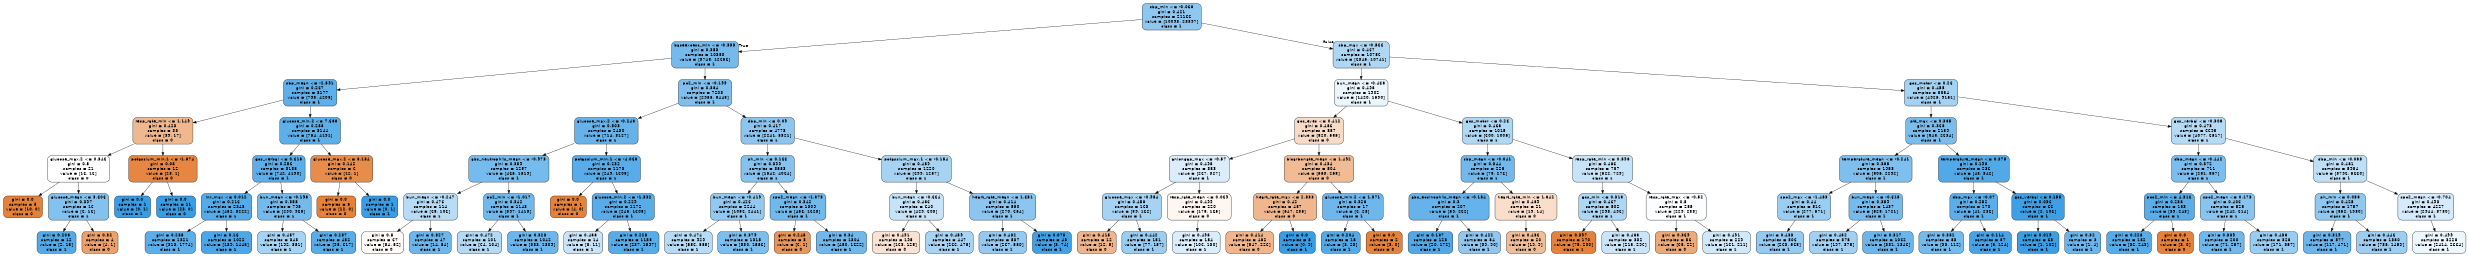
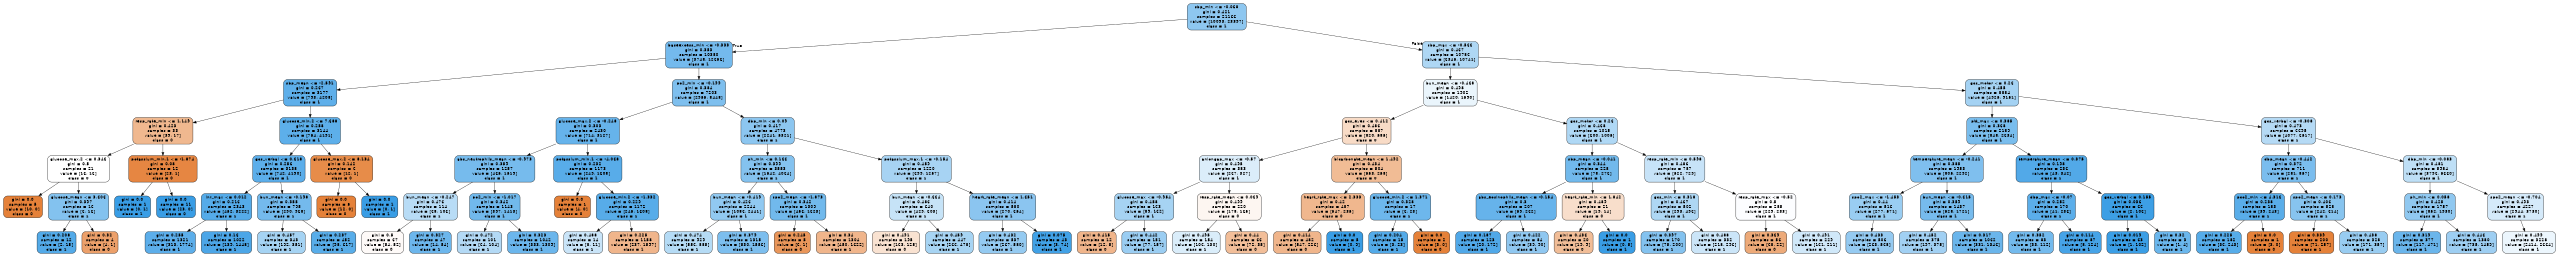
(634, 242) -> (634, 242)
(841, 242) -> (841, 242)
none -> (1247, 242)
(1574, 242) -> (1663, 242)
none -> (1617, 242)
(2222, 242) -> (2312, 242)
